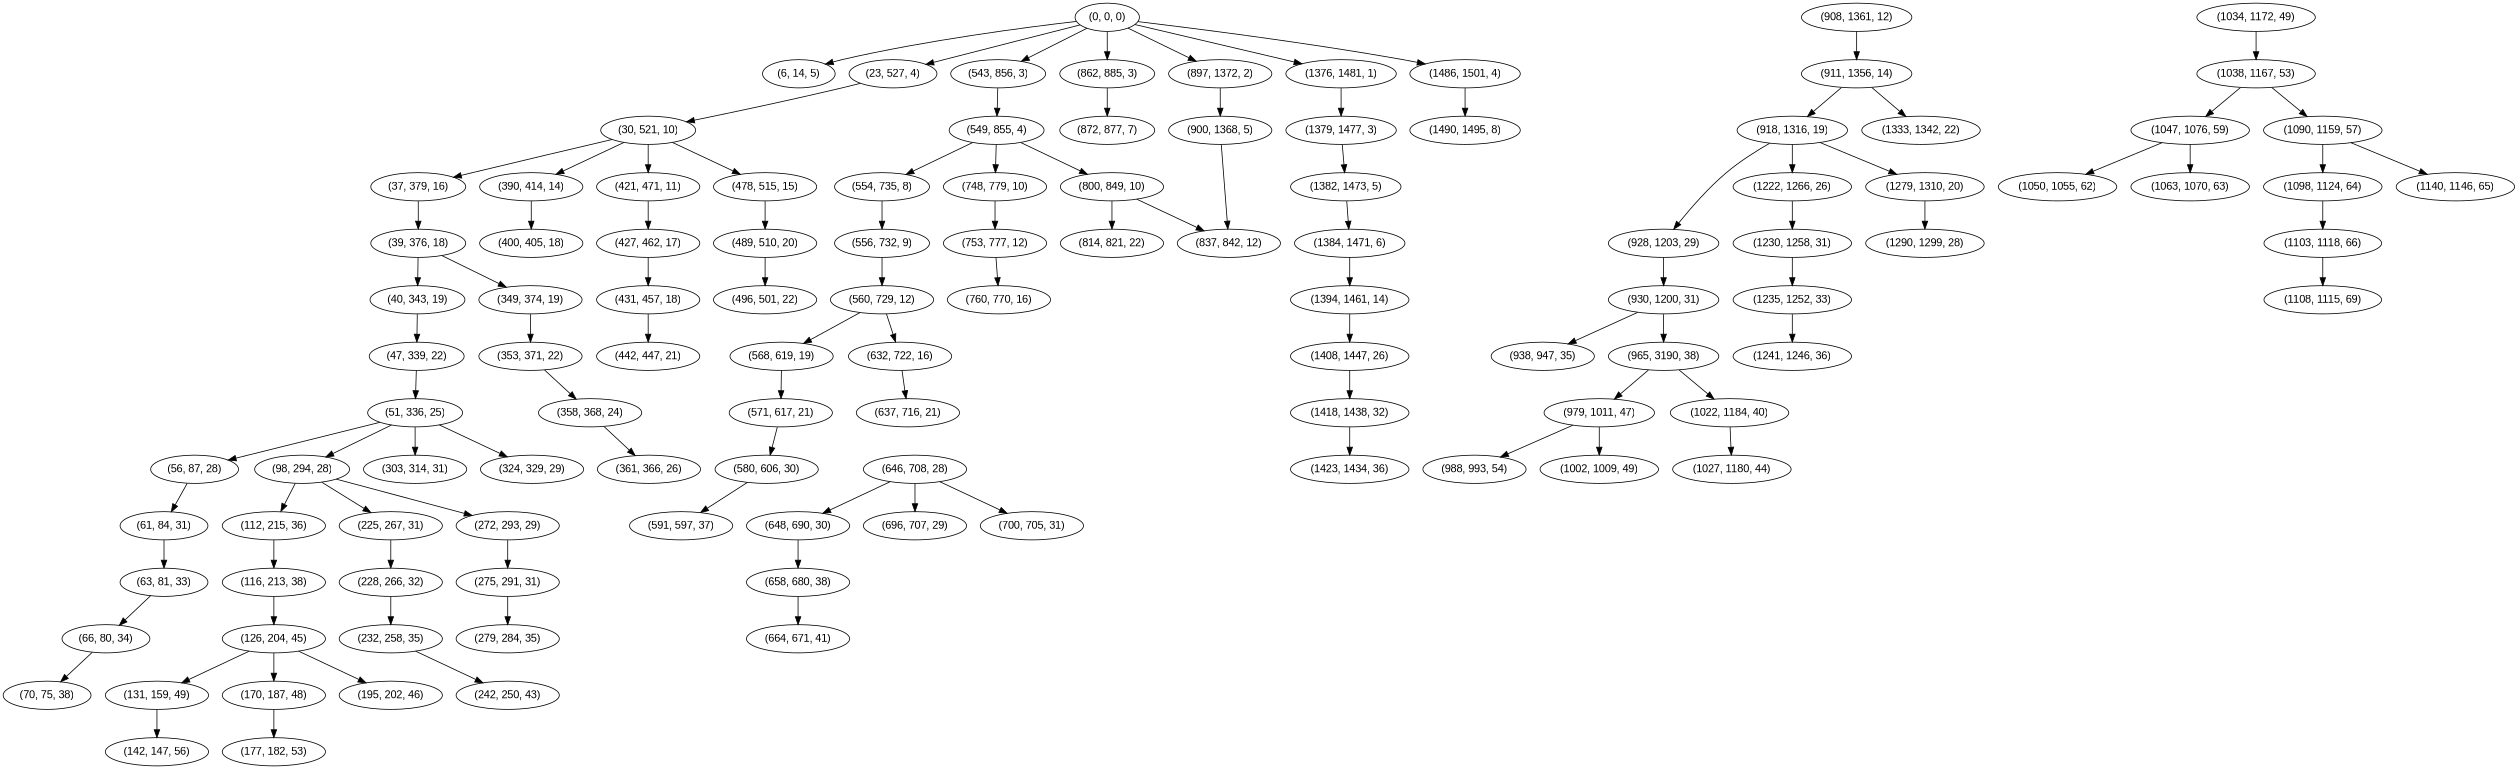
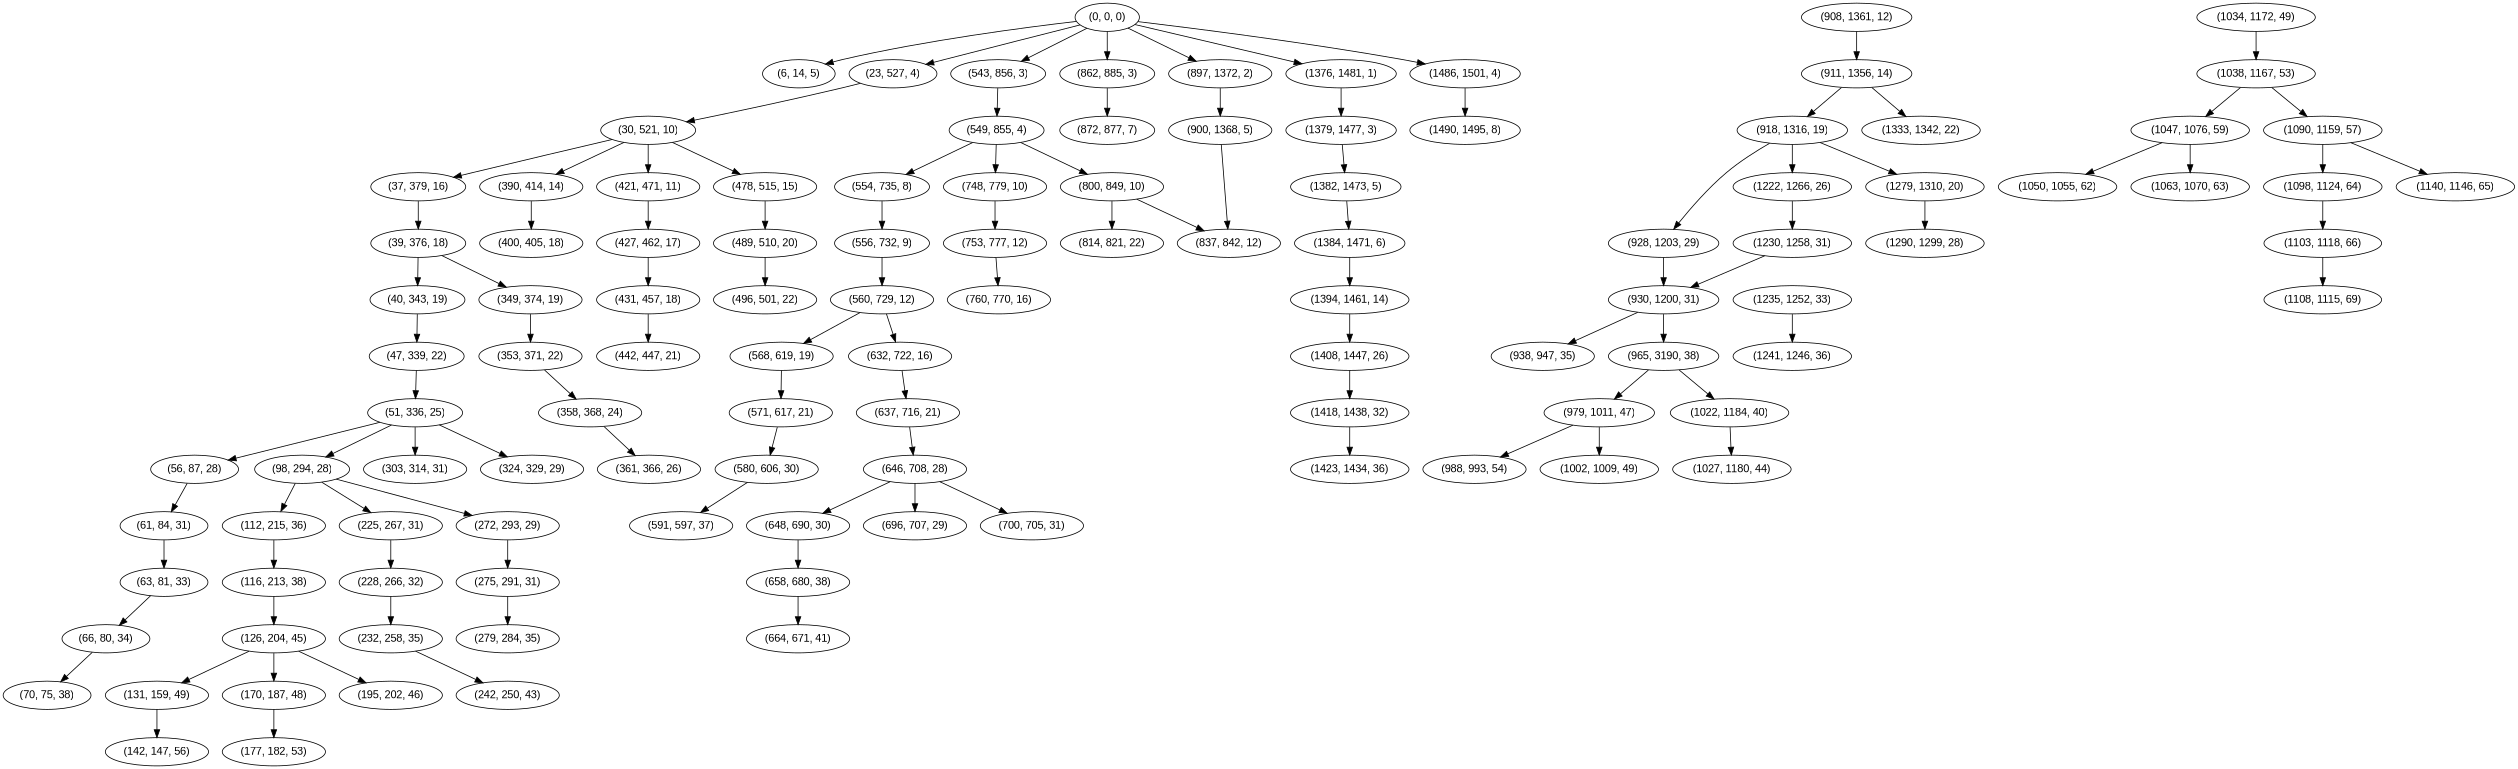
(1792, 268) -> (1731, 270)
none -> (911, 437)
